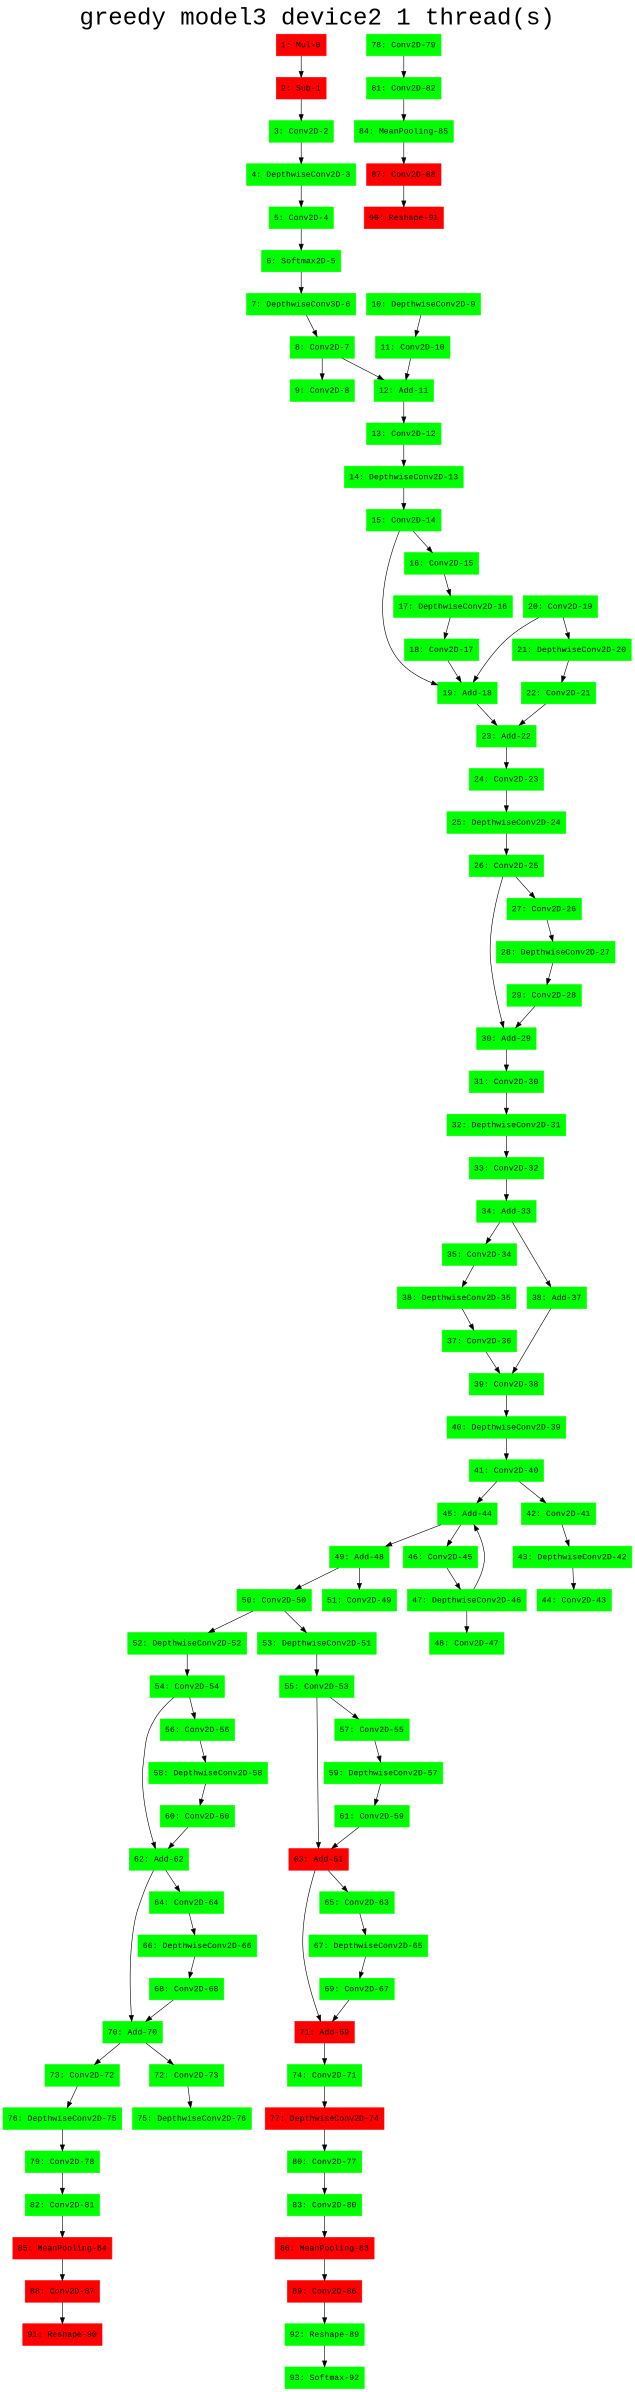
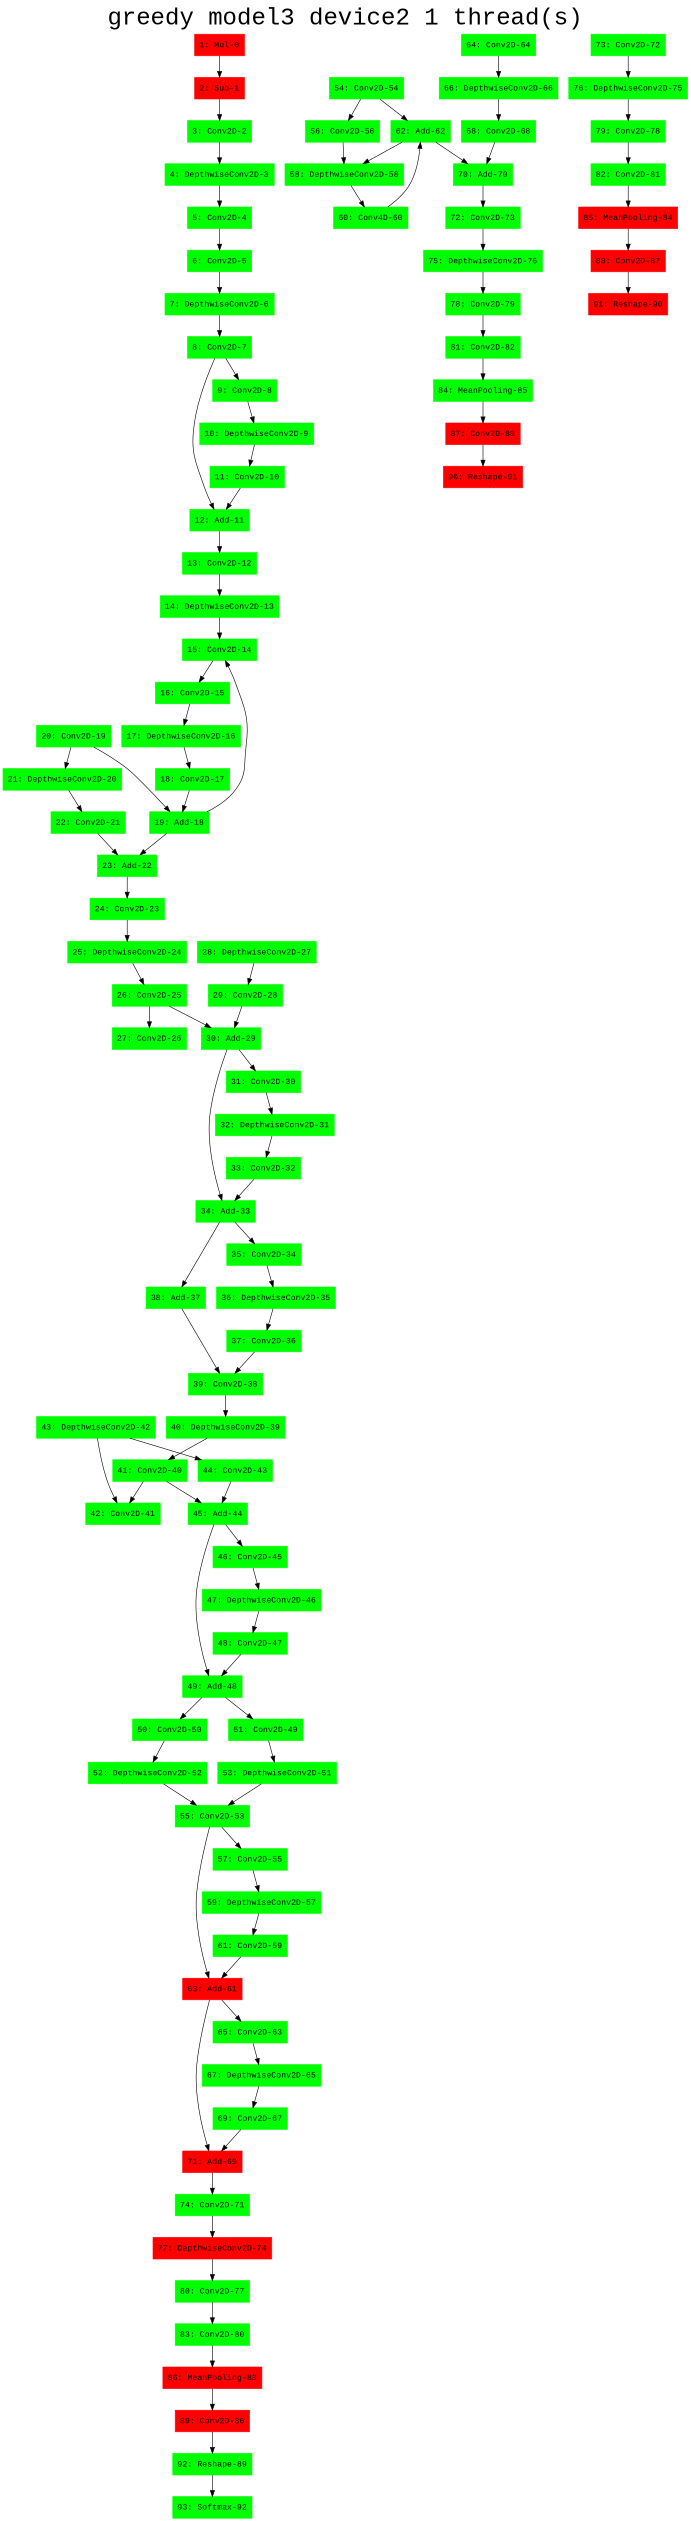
(301, 261) -> (220, 261)
none -> (483, 280)
(301, 304) -> (220, 304)
none -> (250, 409)
(383, 616) -> (246, 745)
(549, 928) -> none
none -> (209, 1121)
(457, 1298) -> (276, 1298)
(565, 1533) -> (104, 1469)
(484, 1560) -> (228, 1489)
(293, 1620) -> (271, 1749)
(187, 1662) -> (177, 1793)
none -> (233, 1663)
(197, 1816) -> (371, 218)
(171, 1878) -> (385, 151)
(110, 2052) -> none
